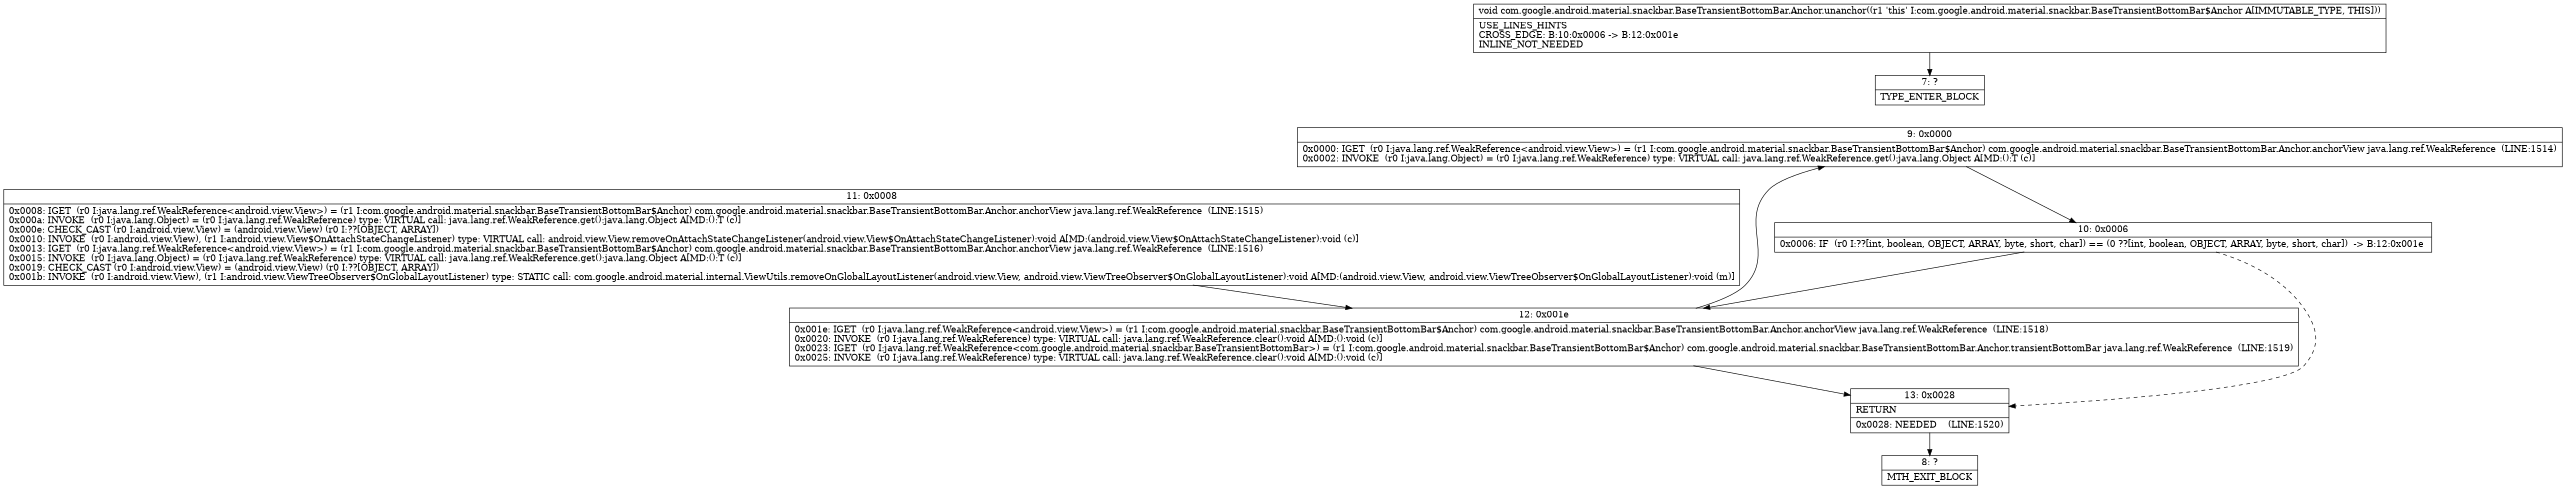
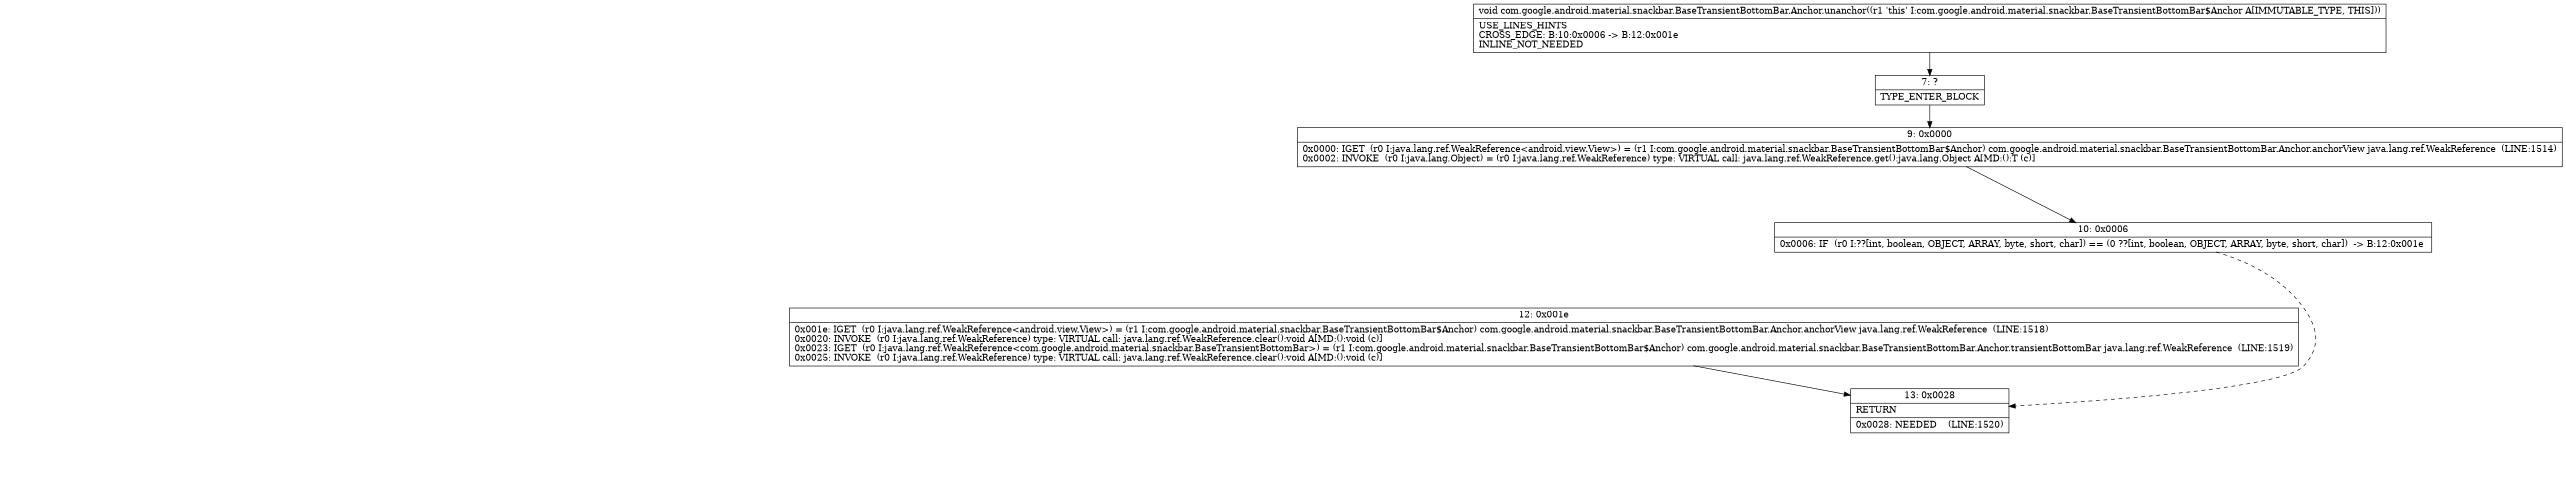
(872, 237) -> none
(1757, 238) -> (1930, 113)
(1867, 280) -> none
(1930, 470) -> none
